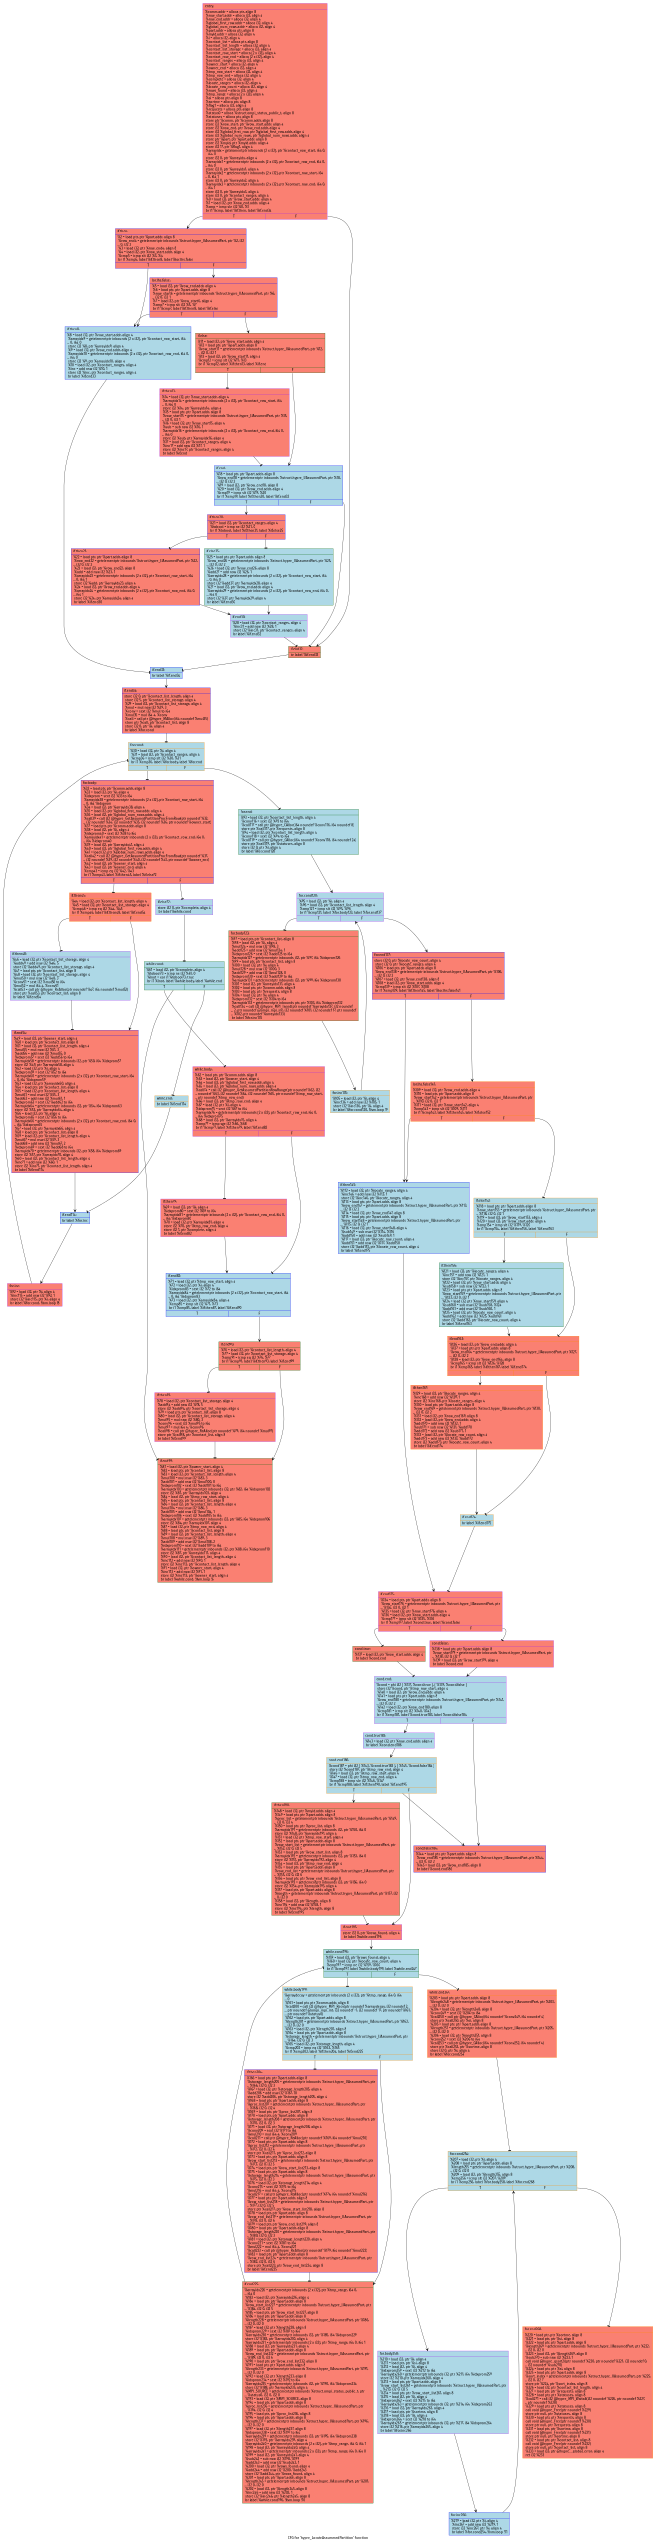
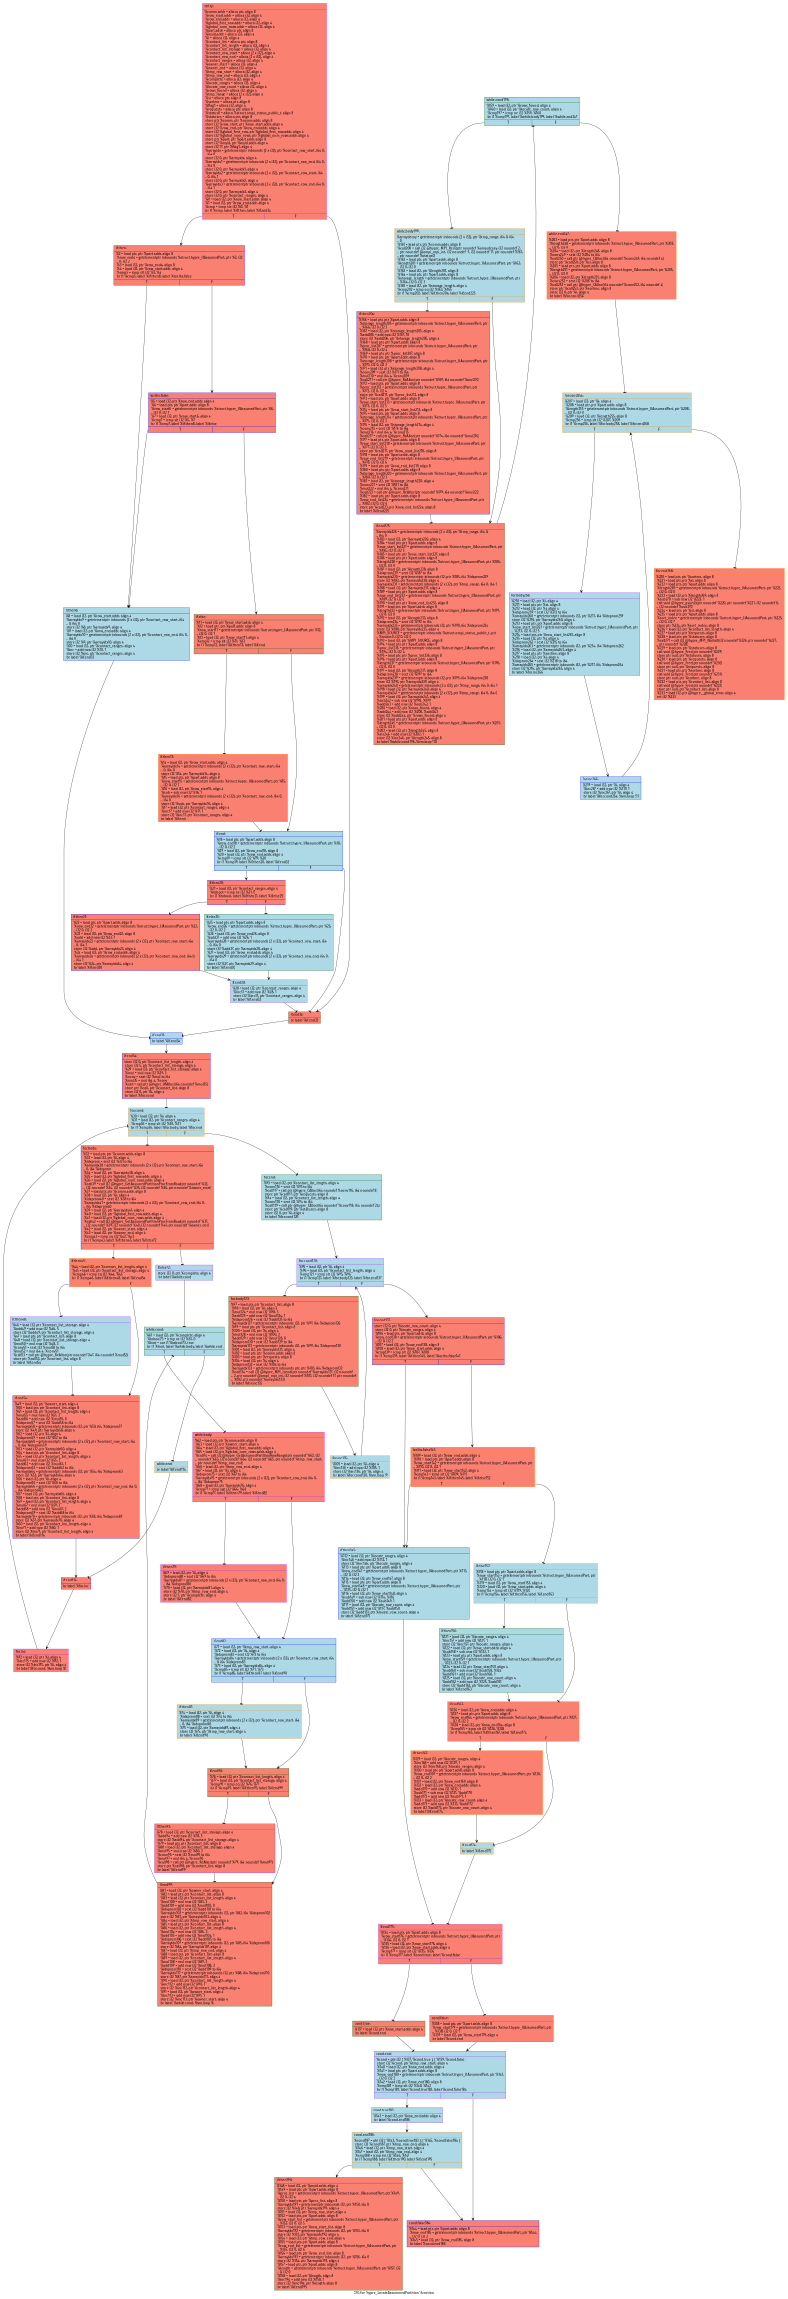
(224, 422) -> (223, 788)
(75, 1218) -> (76, 1583)
(148, 1222) -> (148, 1619)
(404, 1423) -> (404, 1773)
none -> (239, 1722)
(371, 1932) -> none
